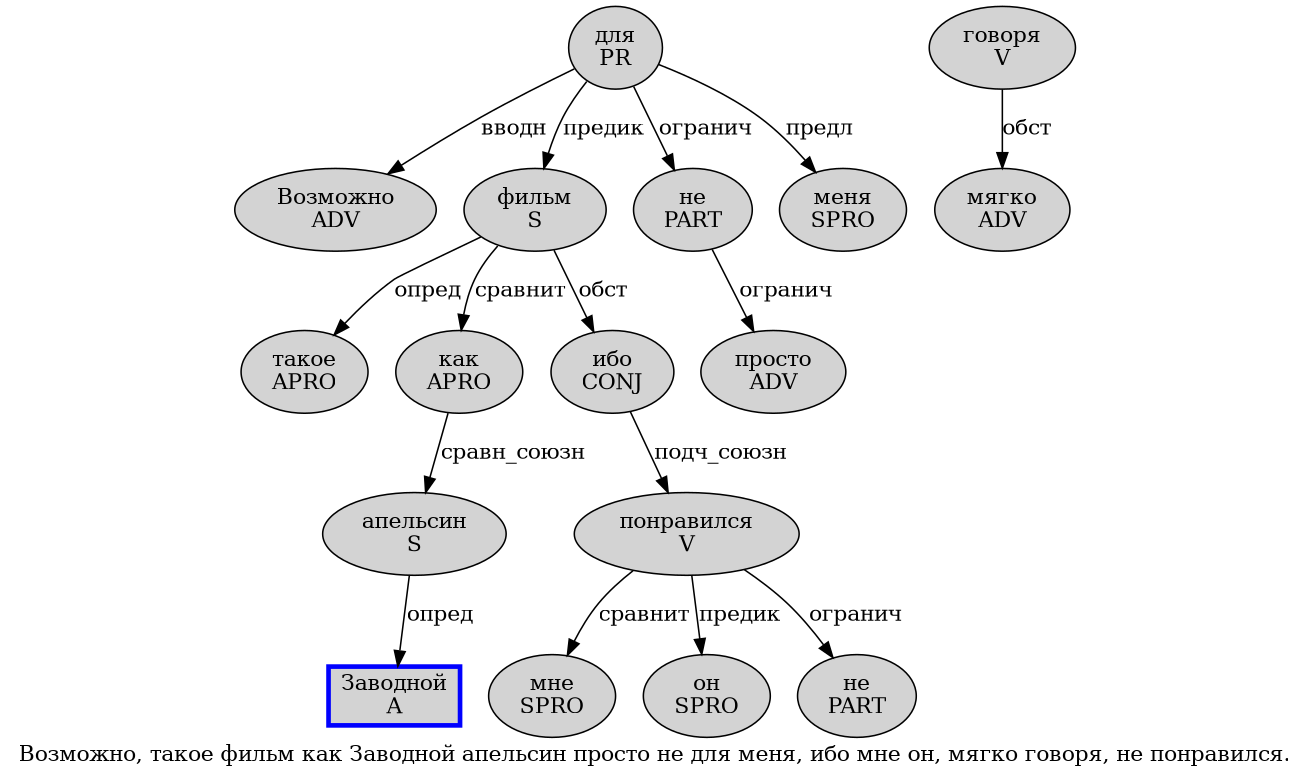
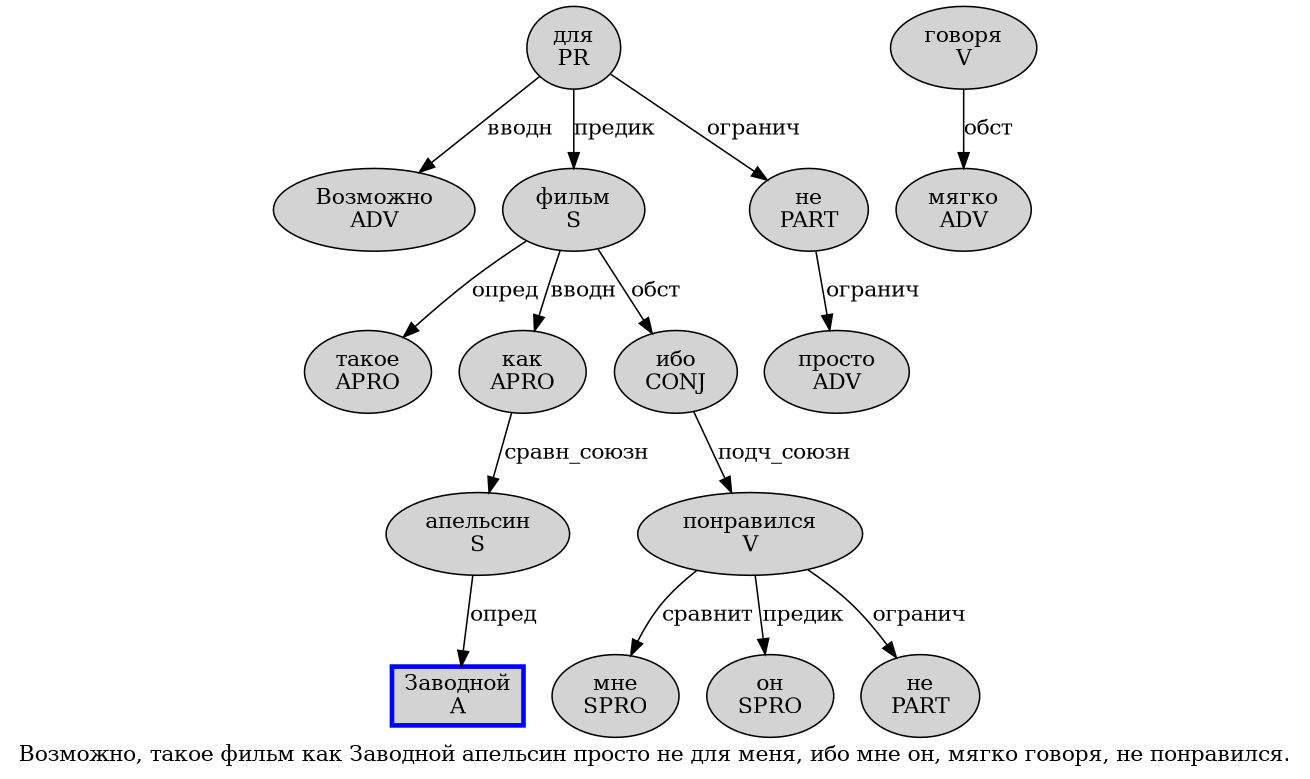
(843, 210) -> none
(520, 291) -> (584, 291)
